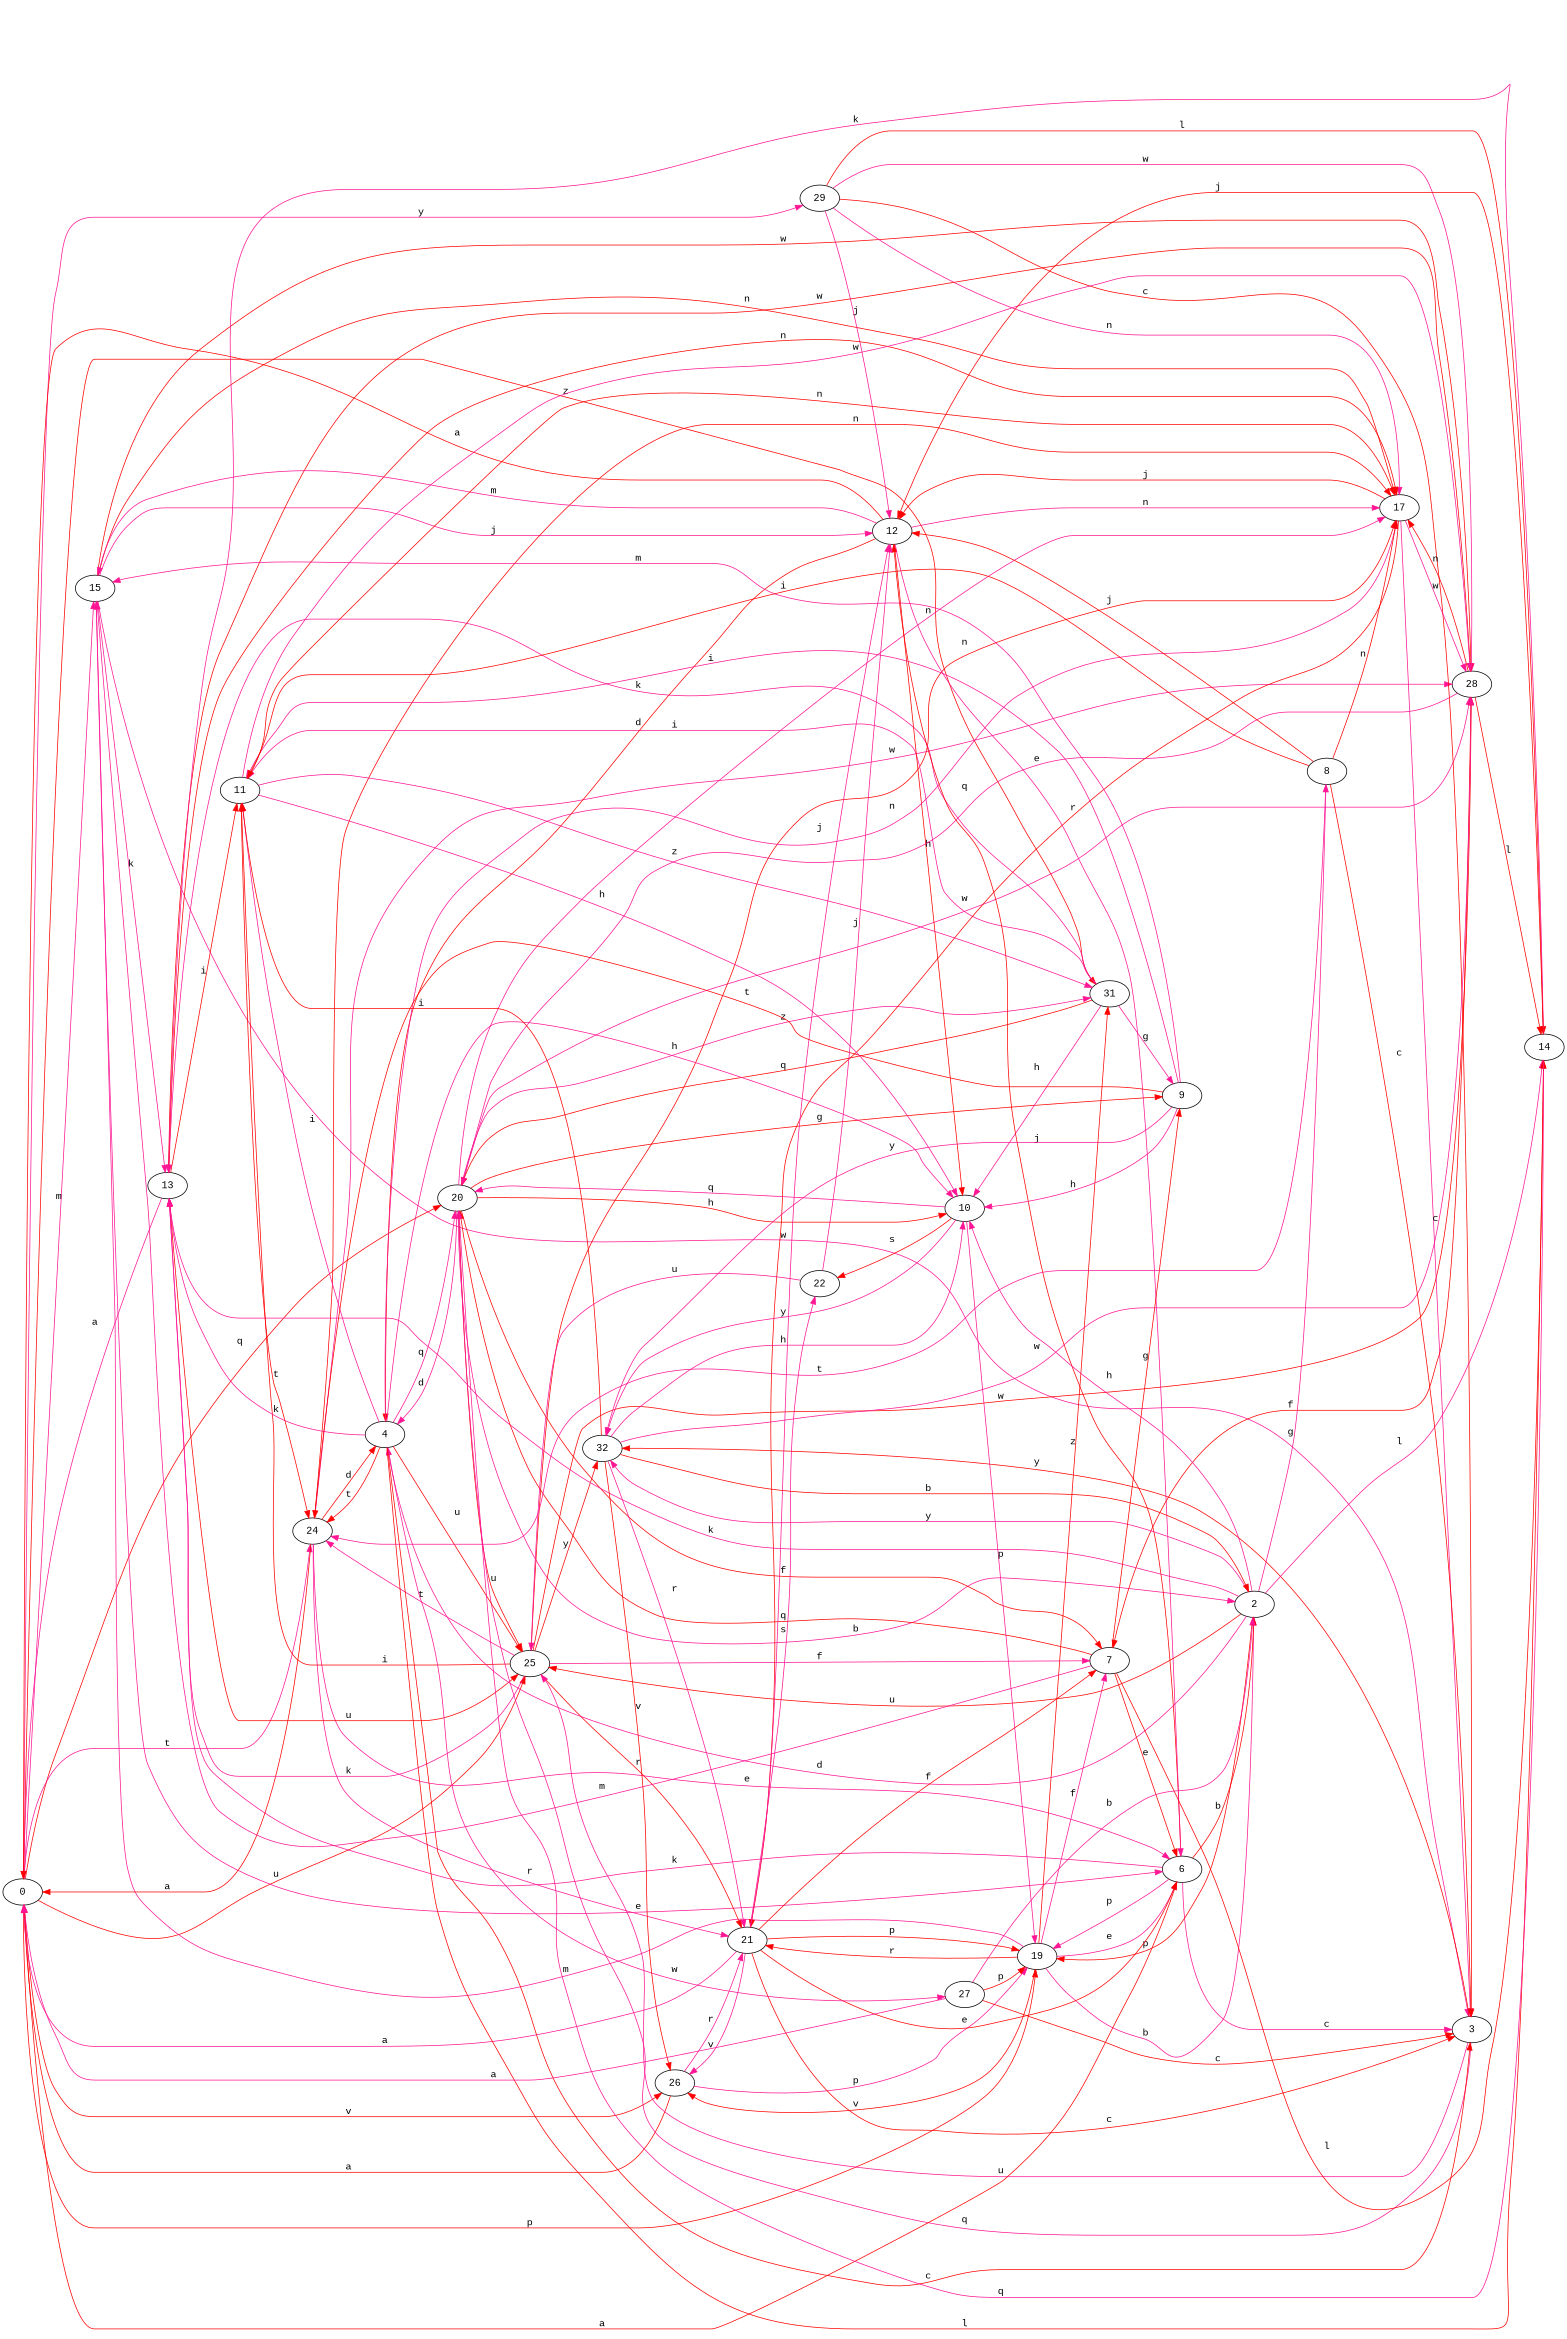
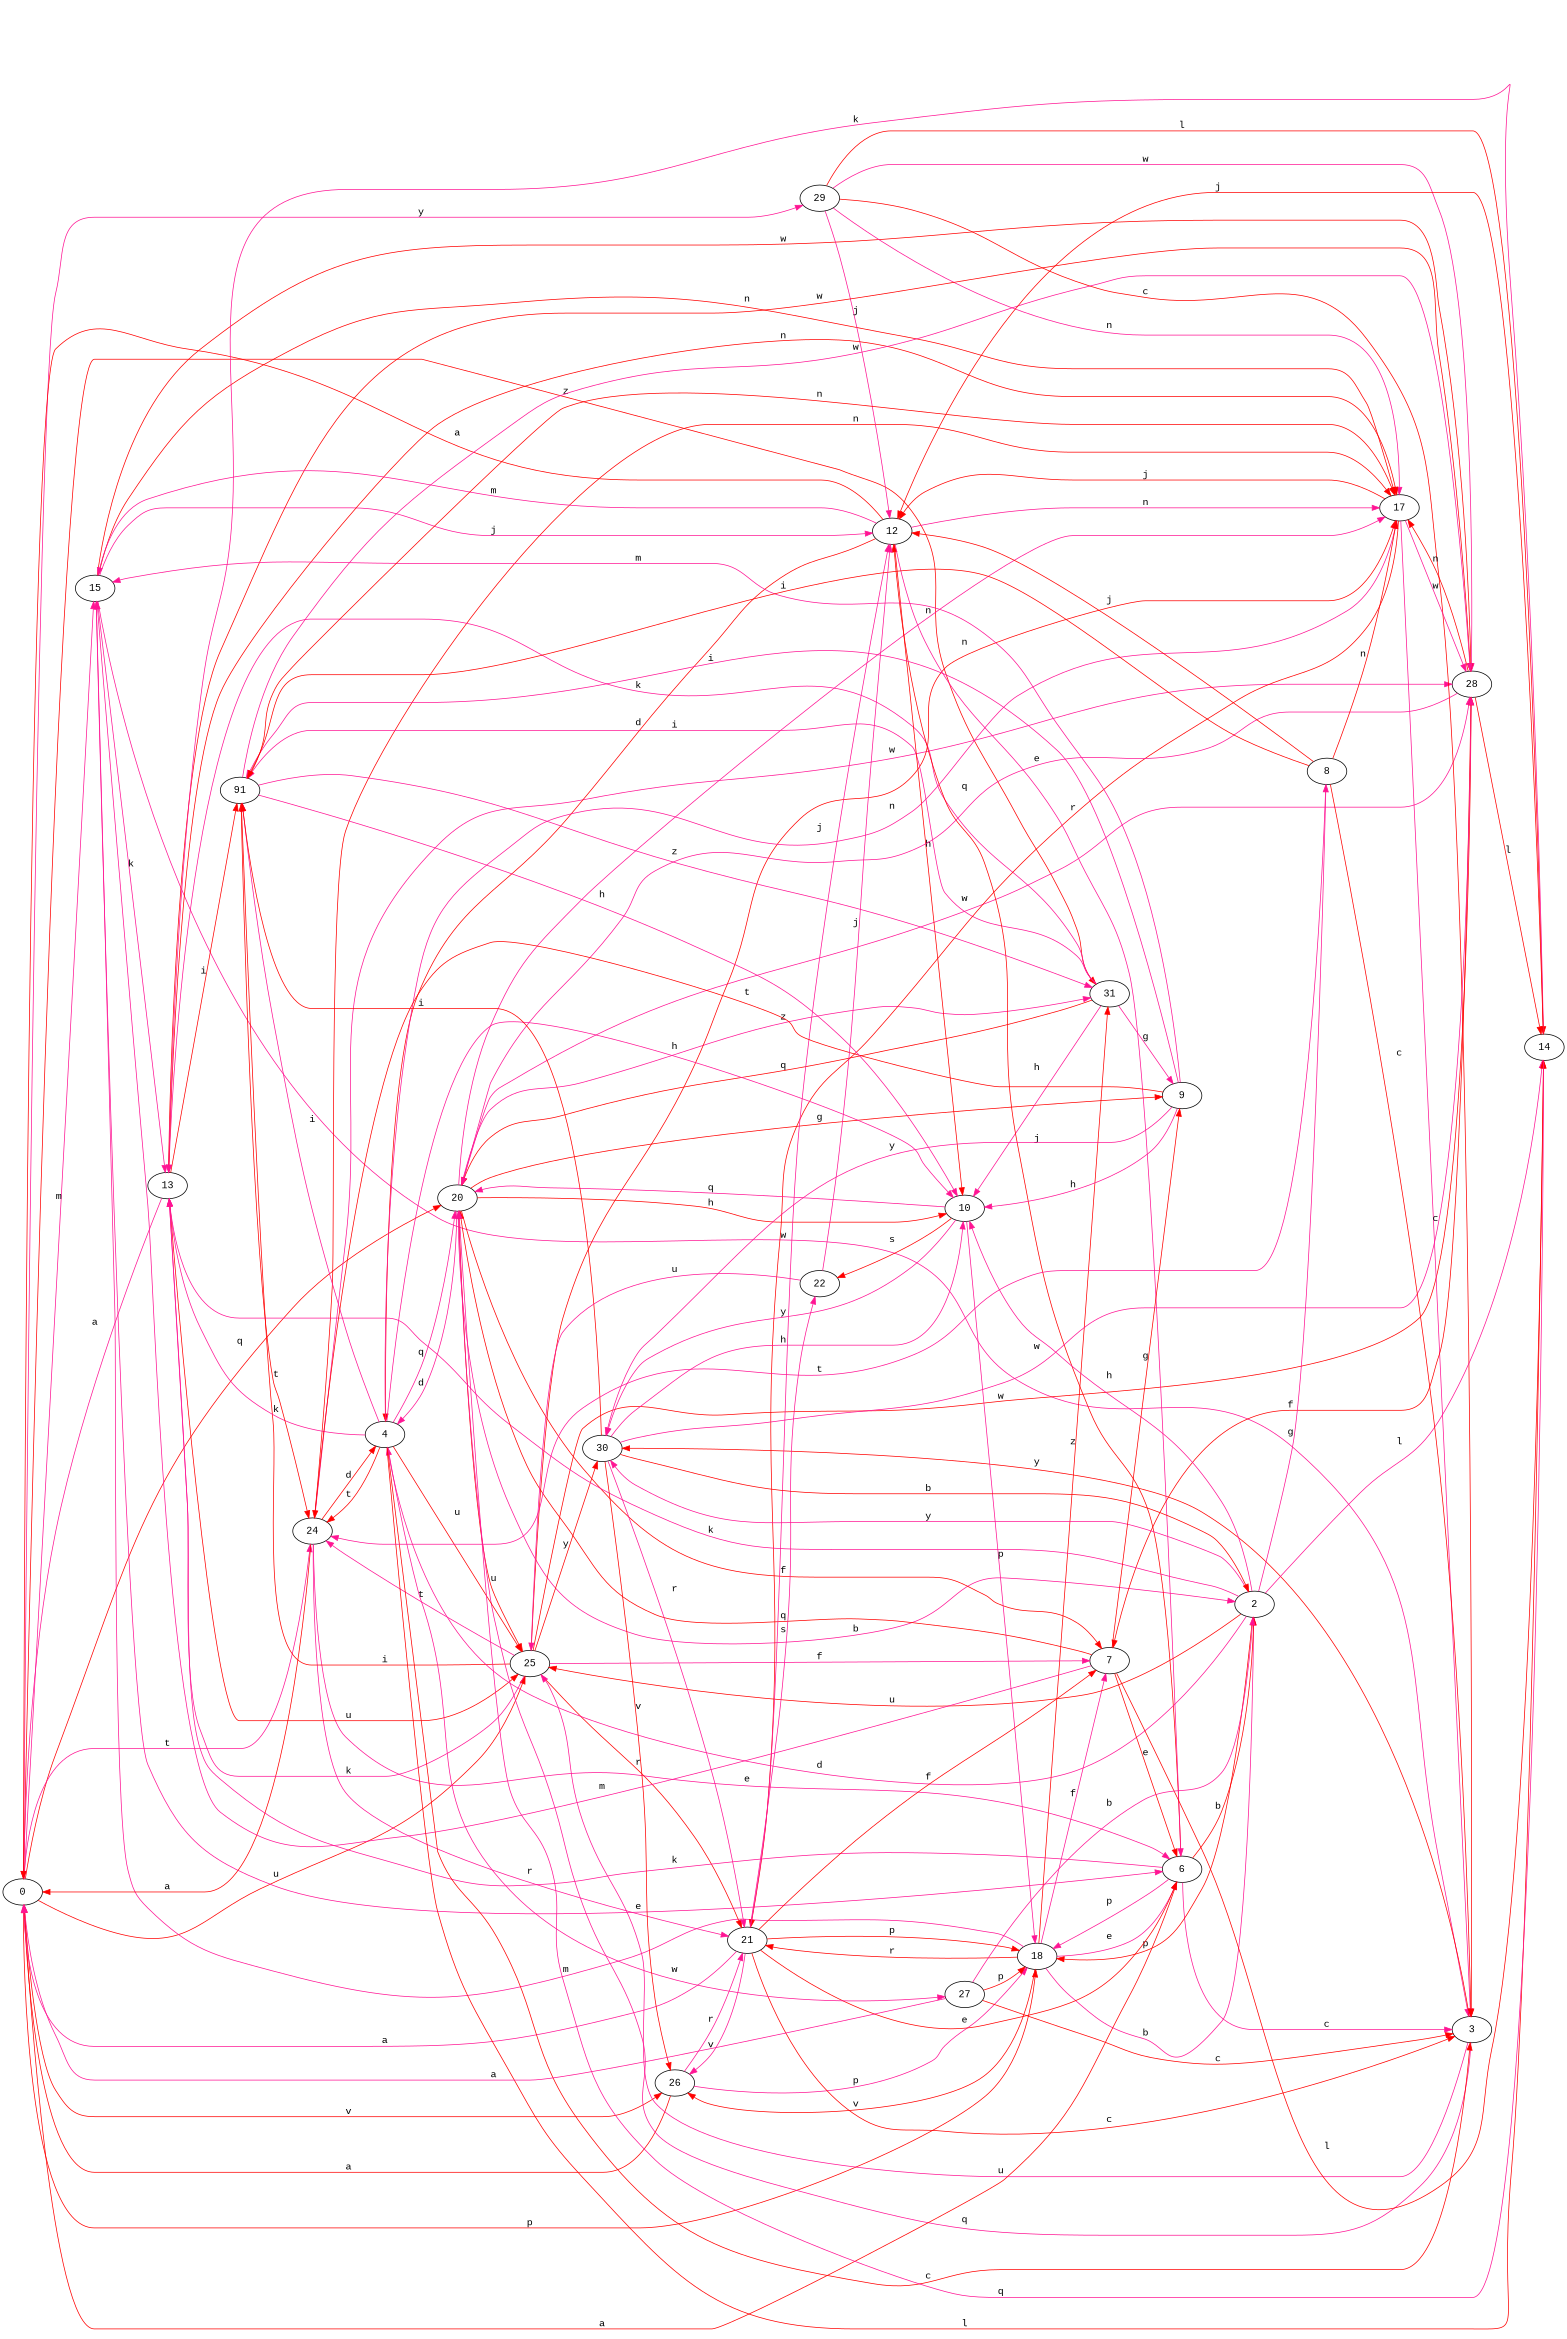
(240, 790) -> (240, 790)
(602, 1448) -> (602, 1448)
(1037, 1956) -> (1037, 1956)
